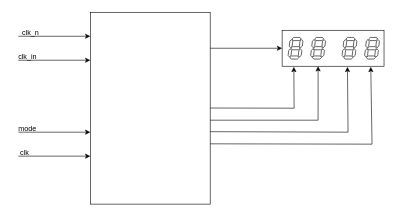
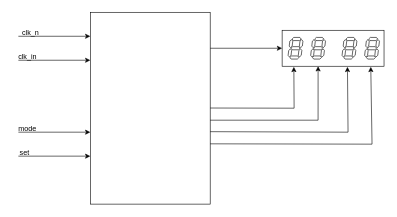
(25, 153) -> (25, 153)
